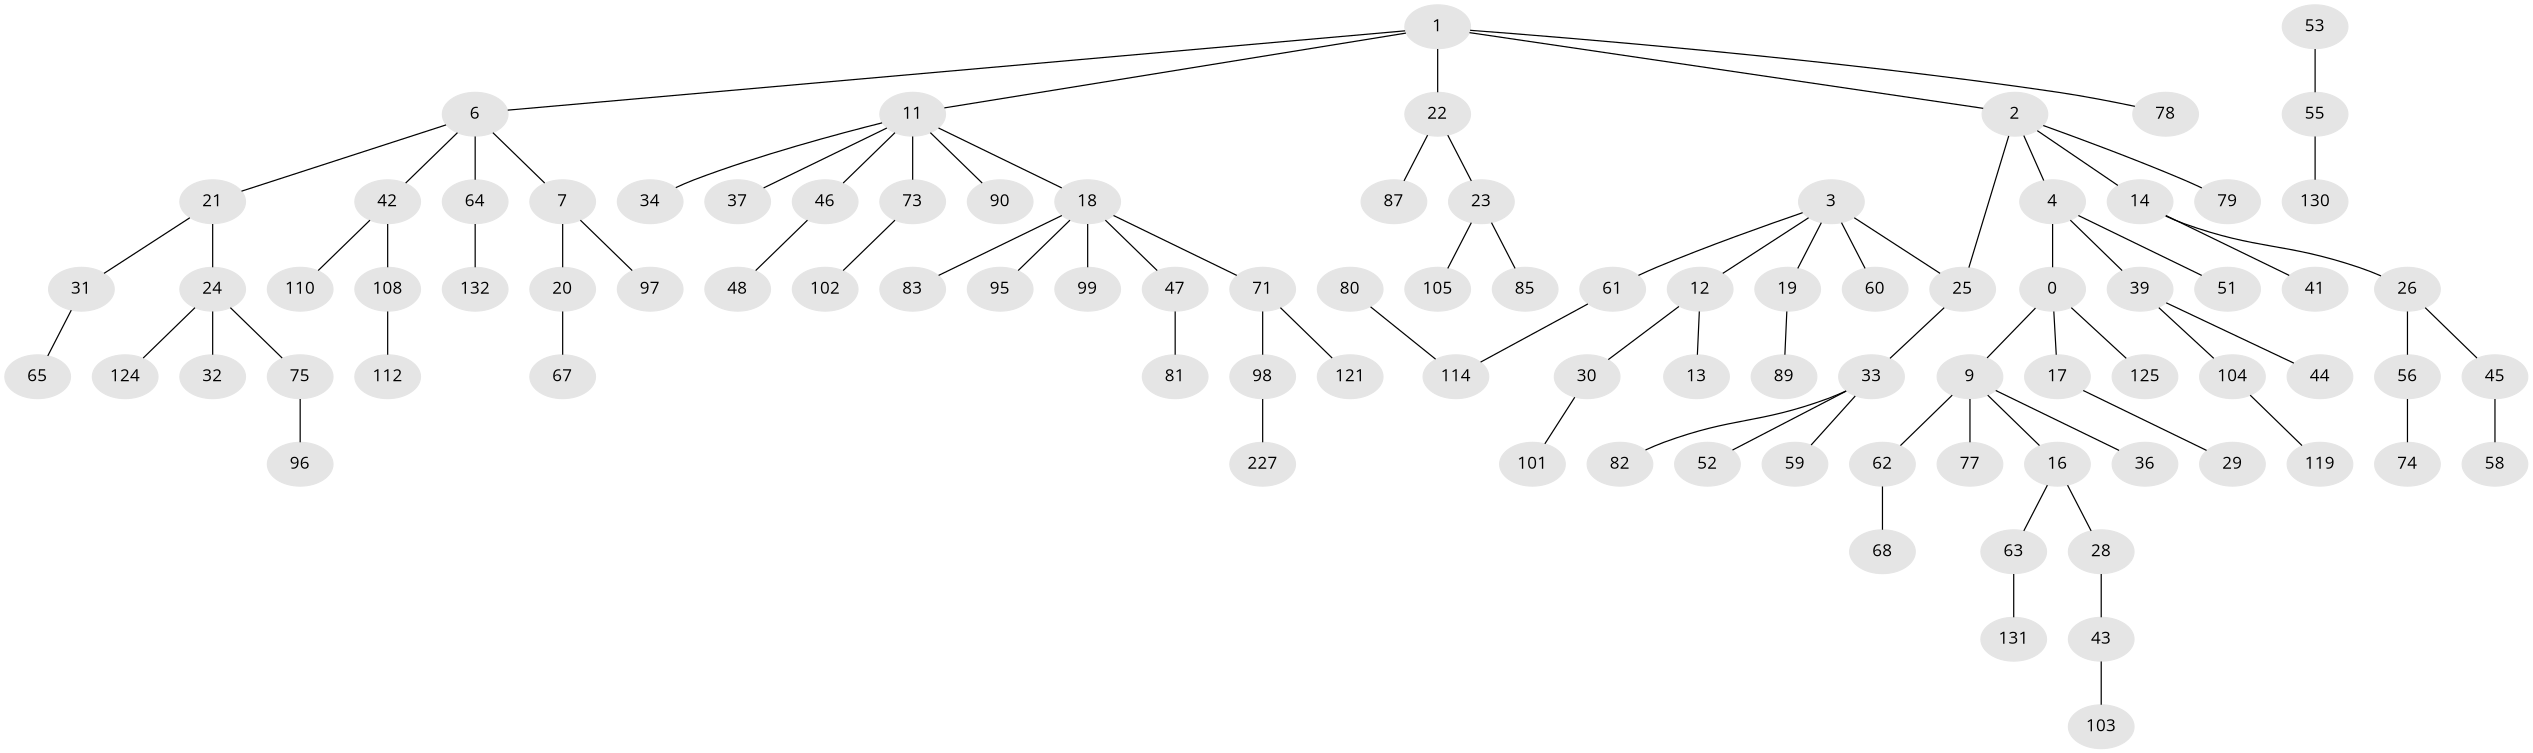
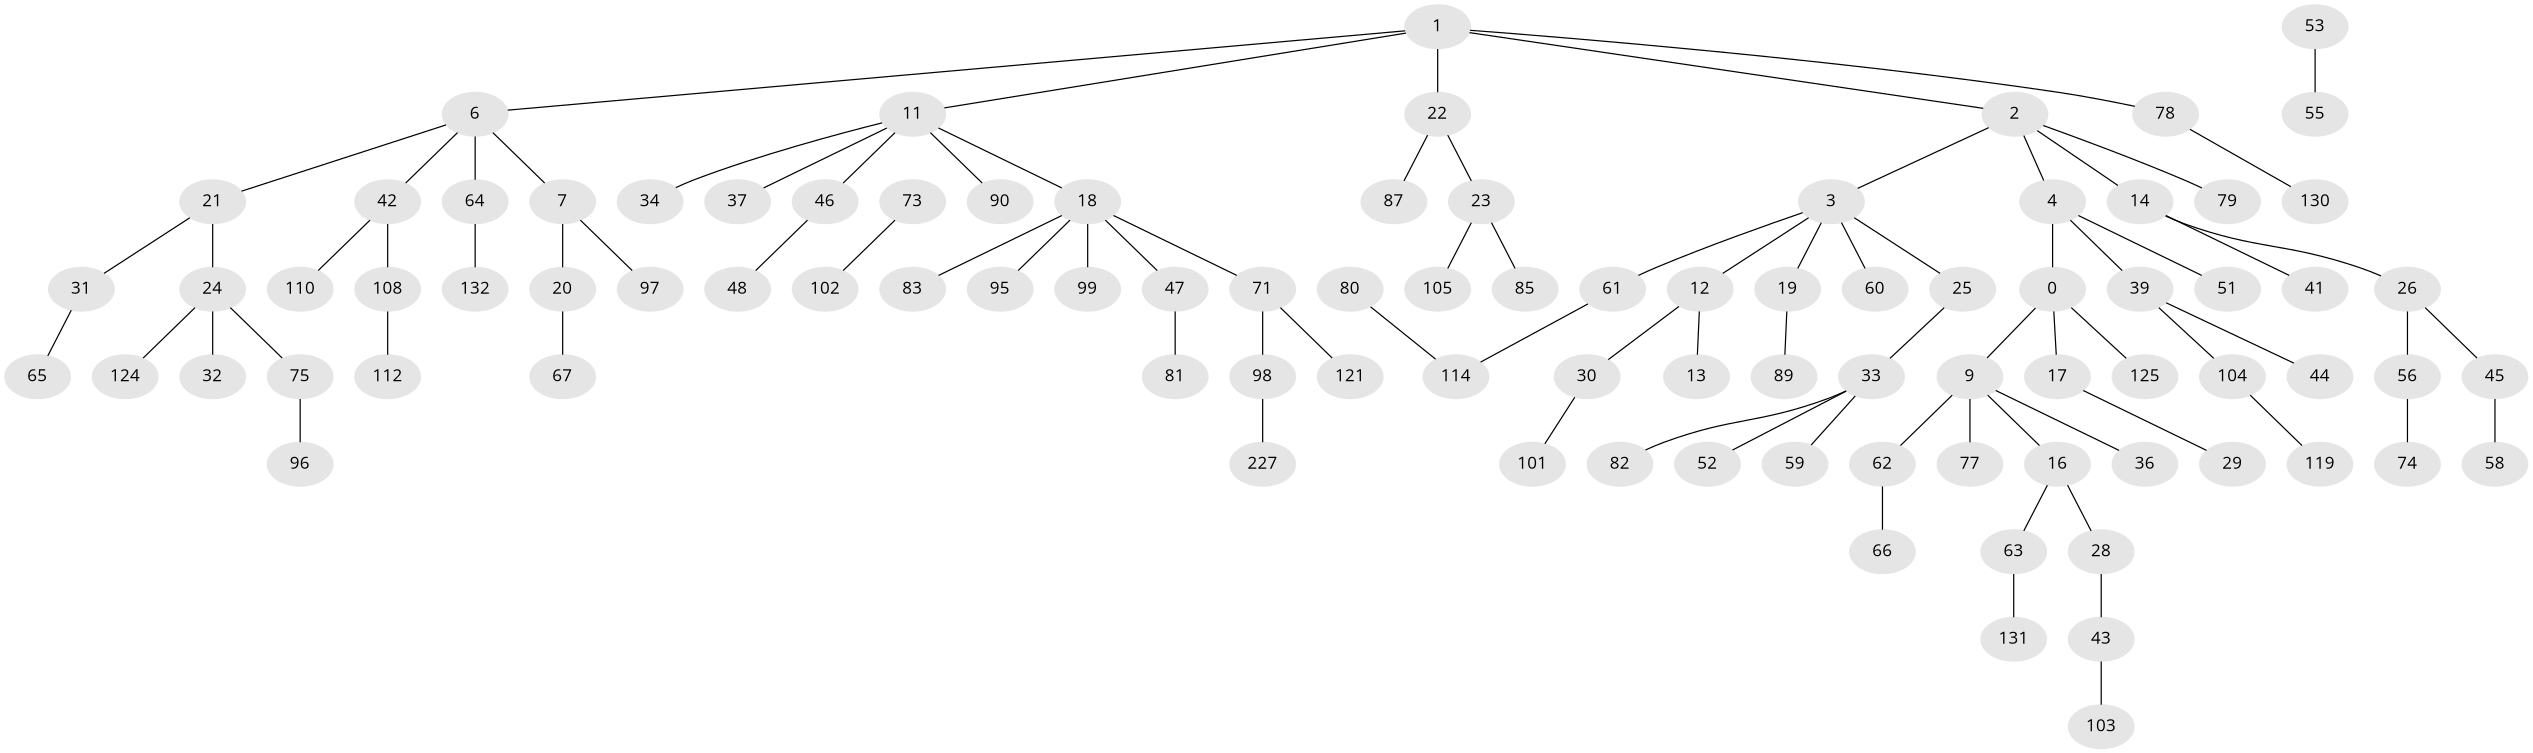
(913, 158) -> none
(2315, 158) -> (2240, 158)
(1989, 202) -> (1923, 158)
(1882, 552) -> (1882, 552)
